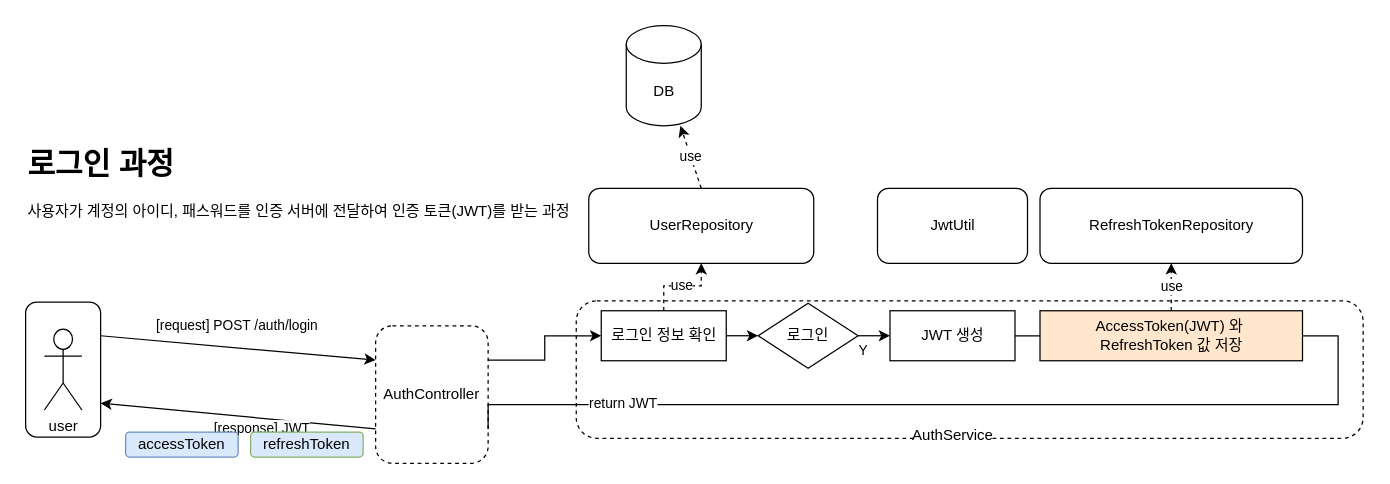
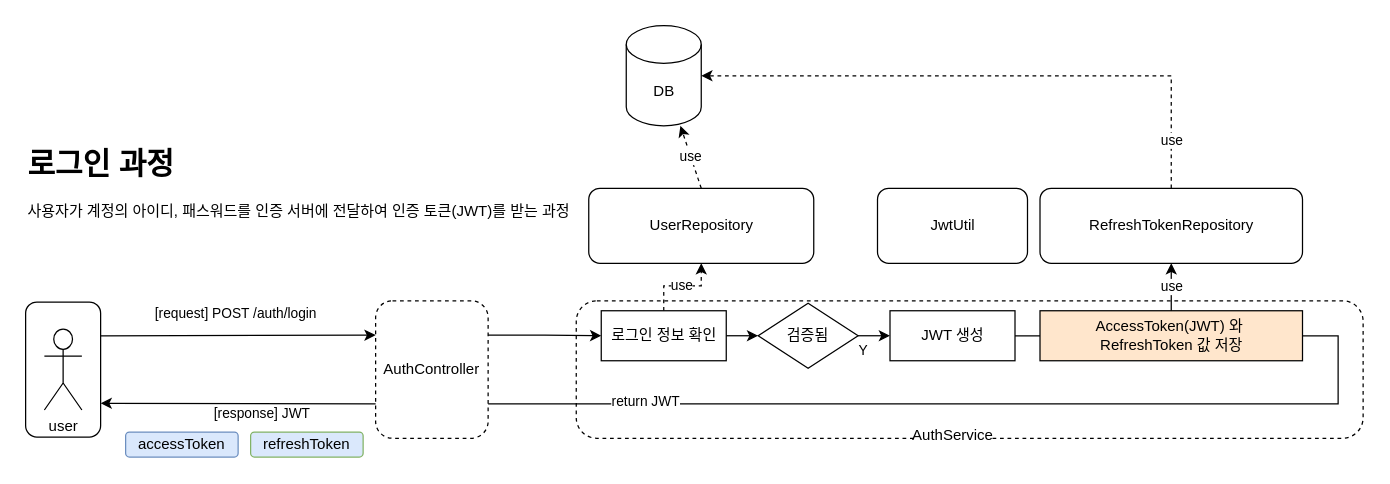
none -> (996, 76)
(1171, 302) -> (1171, 302)
(808, 336) -> (808, 336)
(432, 394) -> (432, 369)
